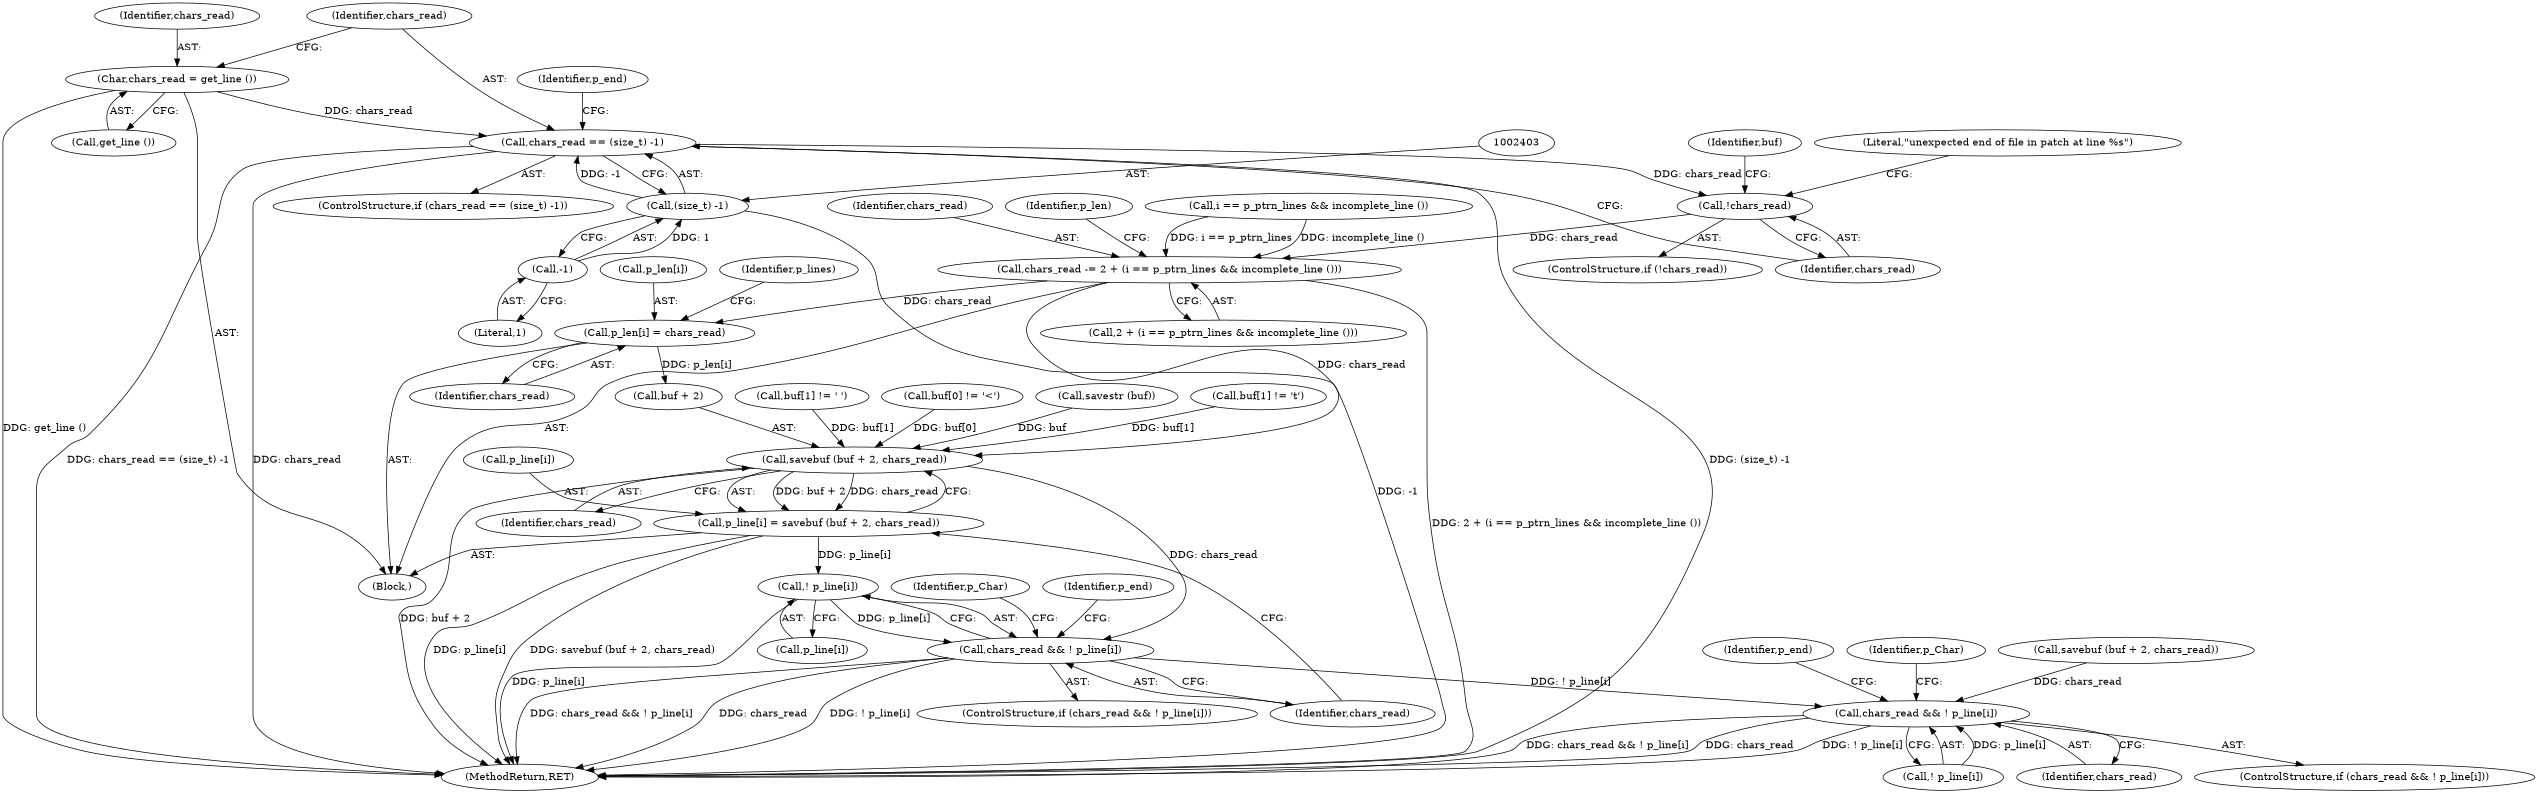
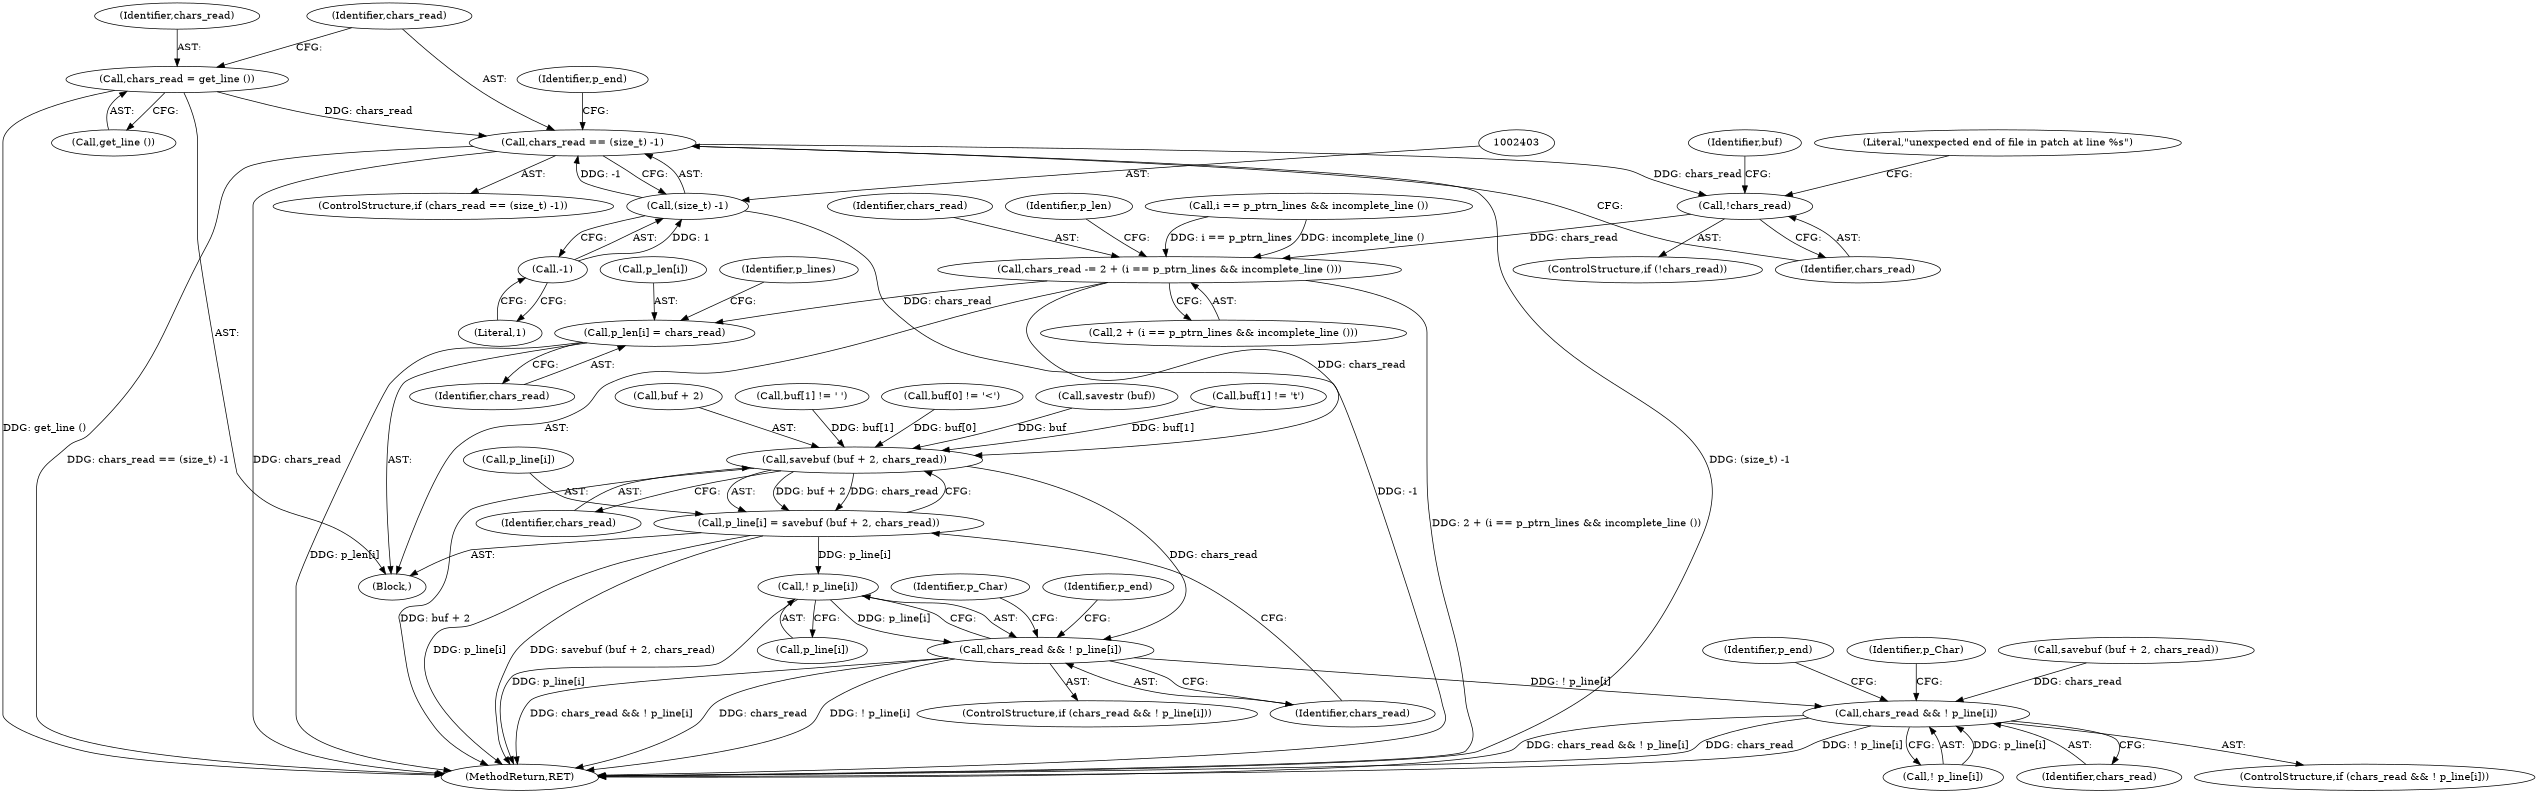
(177, 79) -> (177, 79)
(516, 302) -> (516, 302)
(661, 361) -> (329, 508)
